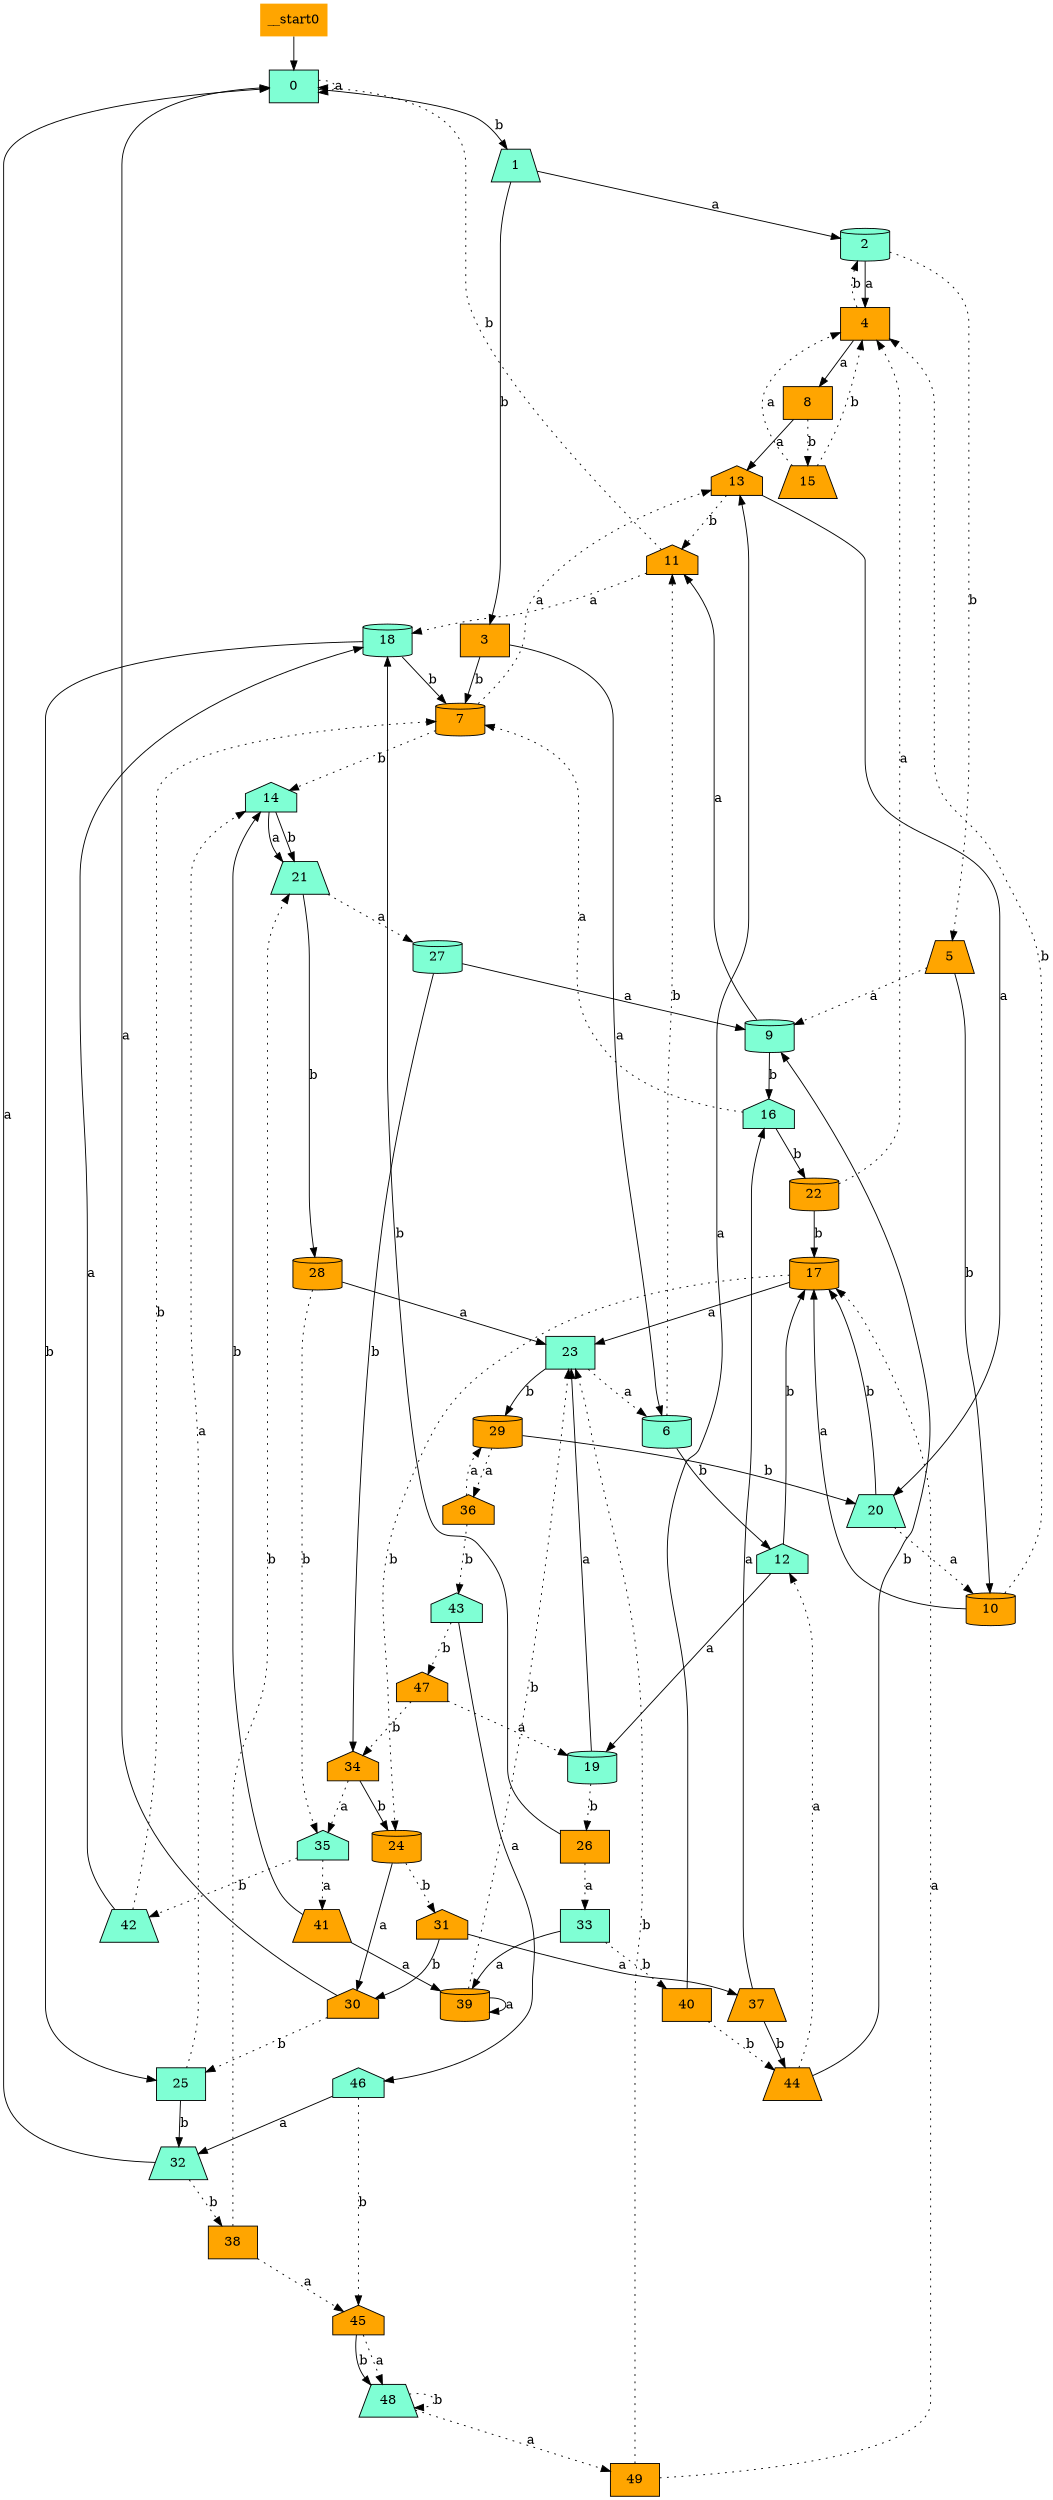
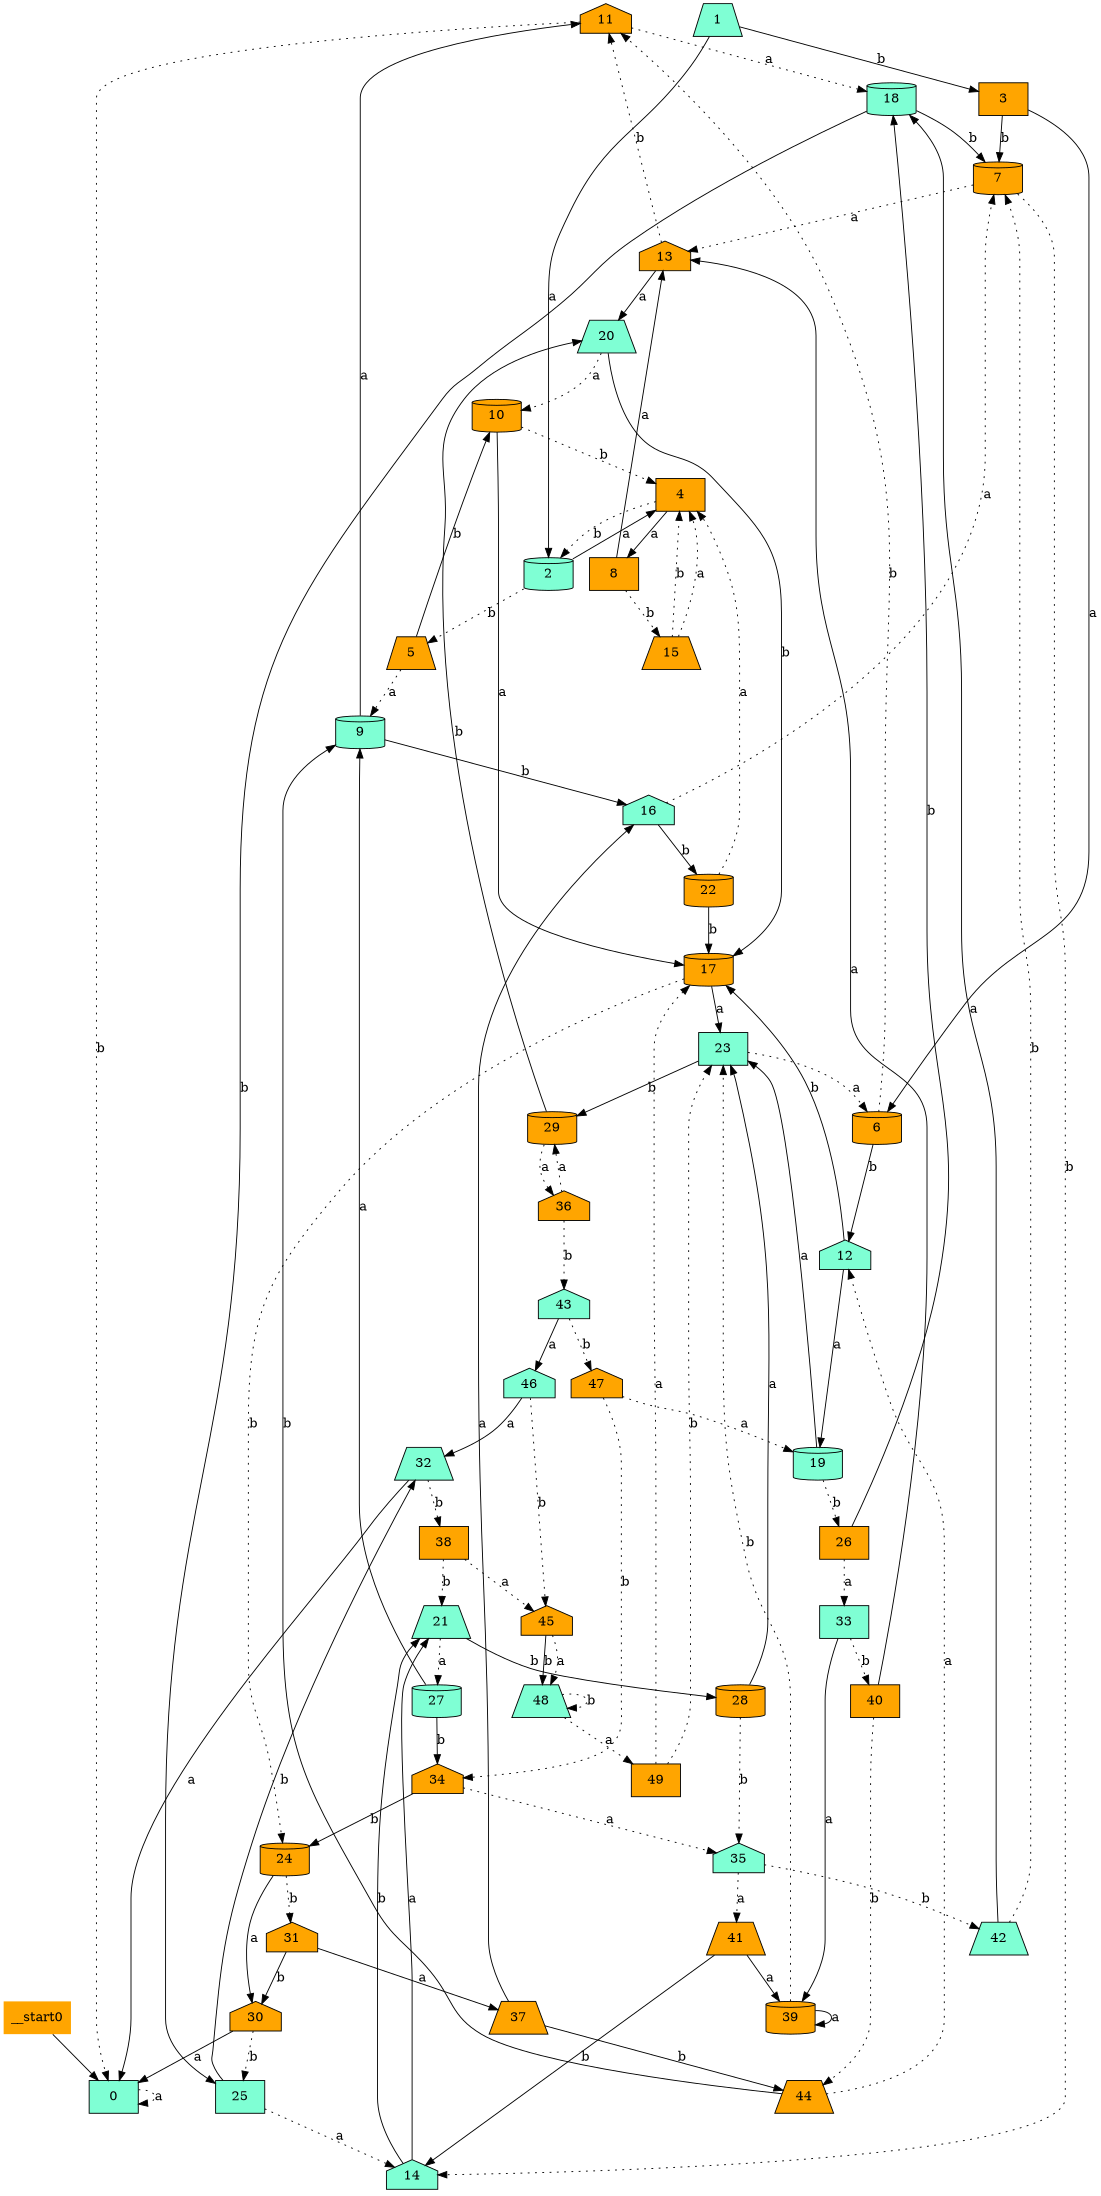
(425, 104) -> none
(667, 1432) -> (877, 1128)
